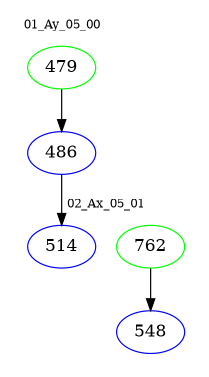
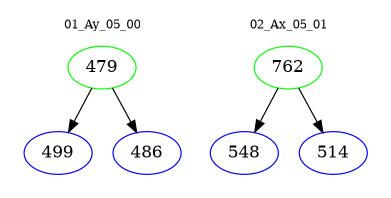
none -> (58, 153)
(62, 201) -> (308, 105)
